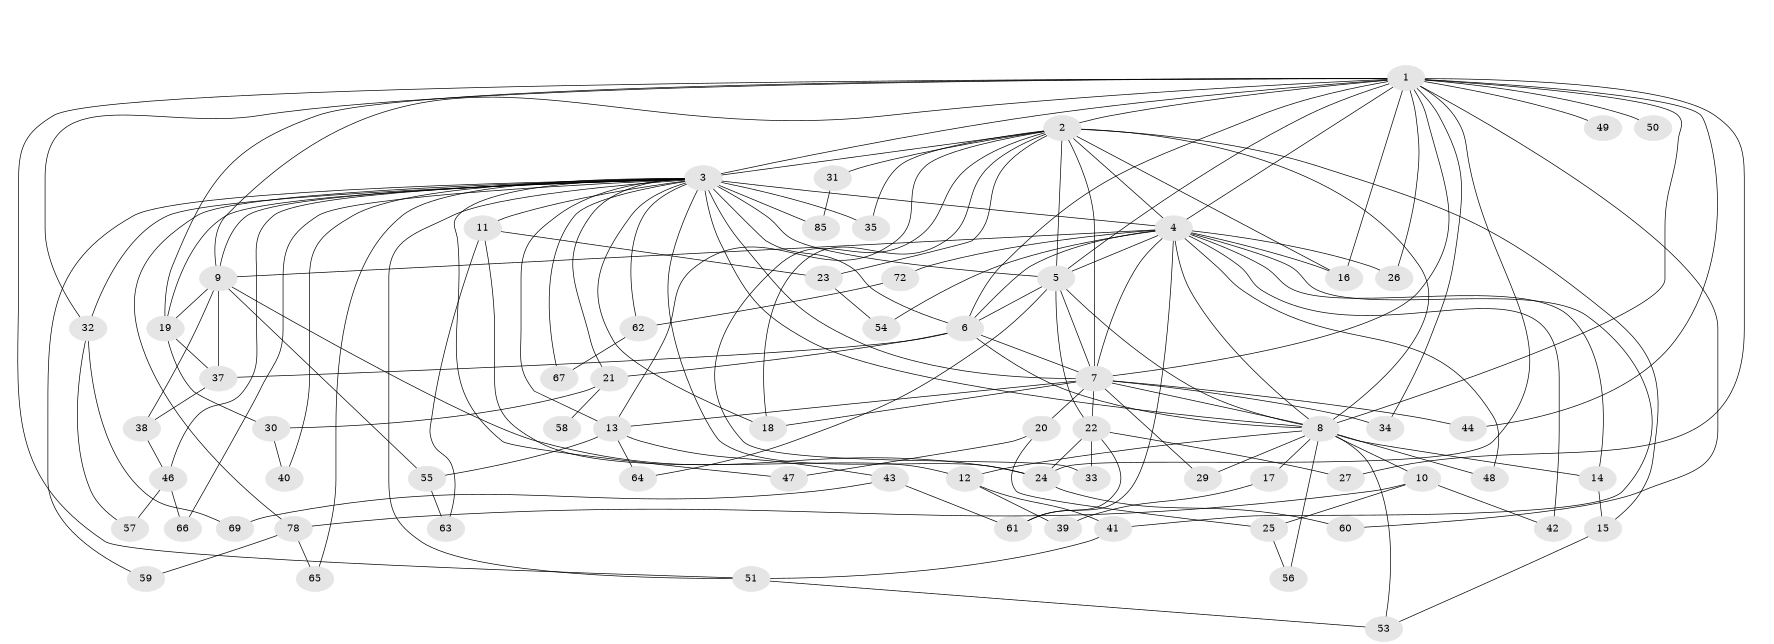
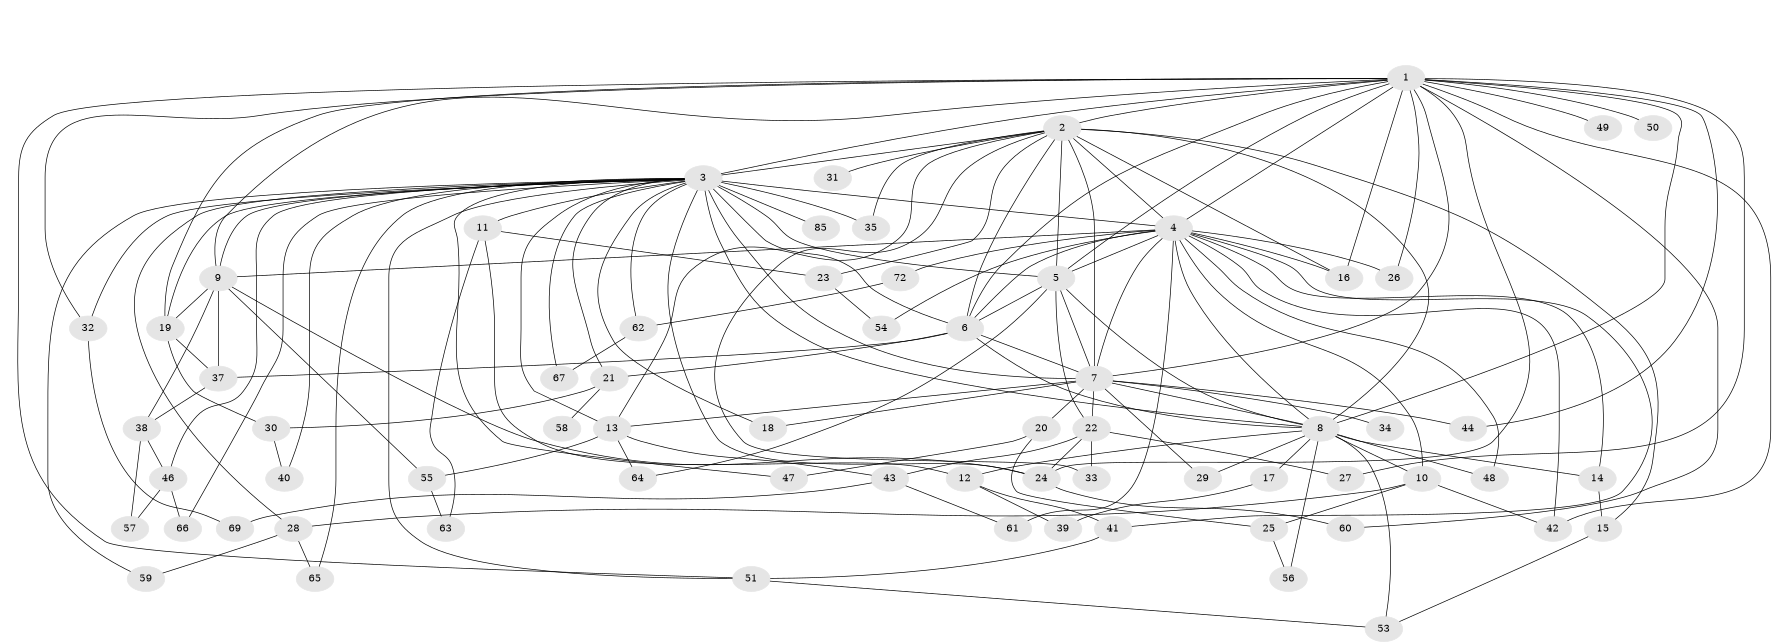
(827, 203) -> none
(1455, 253) -> (1769, 263)
(903, 254) -> (1002, 224)
none -> (1313, 346)
(78, 436) -> (136, 477)
(1111, 497) -> (993, 457)
(293, 529) -> (293, 529)
